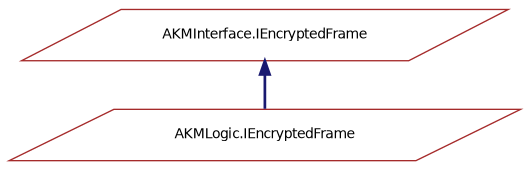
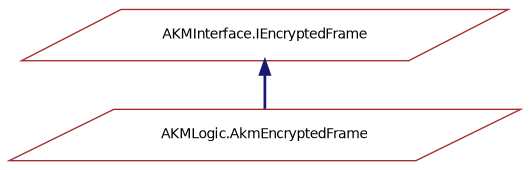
(265, 135) -> (265, 135)
